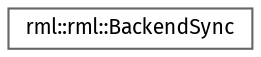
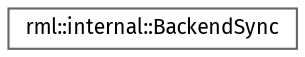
(130, 29) -> (153, 29)
